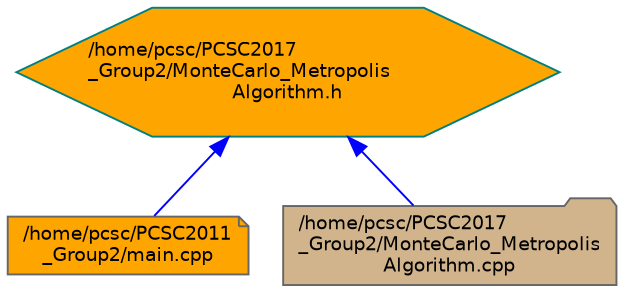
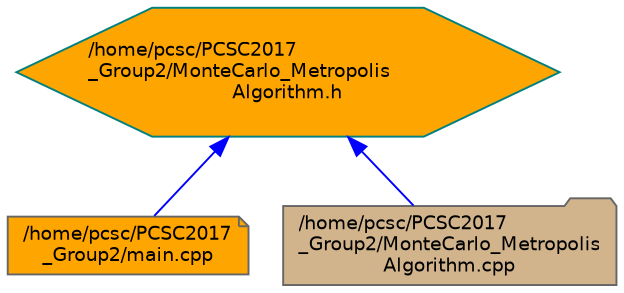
(128, 246) -> (128, 246)
